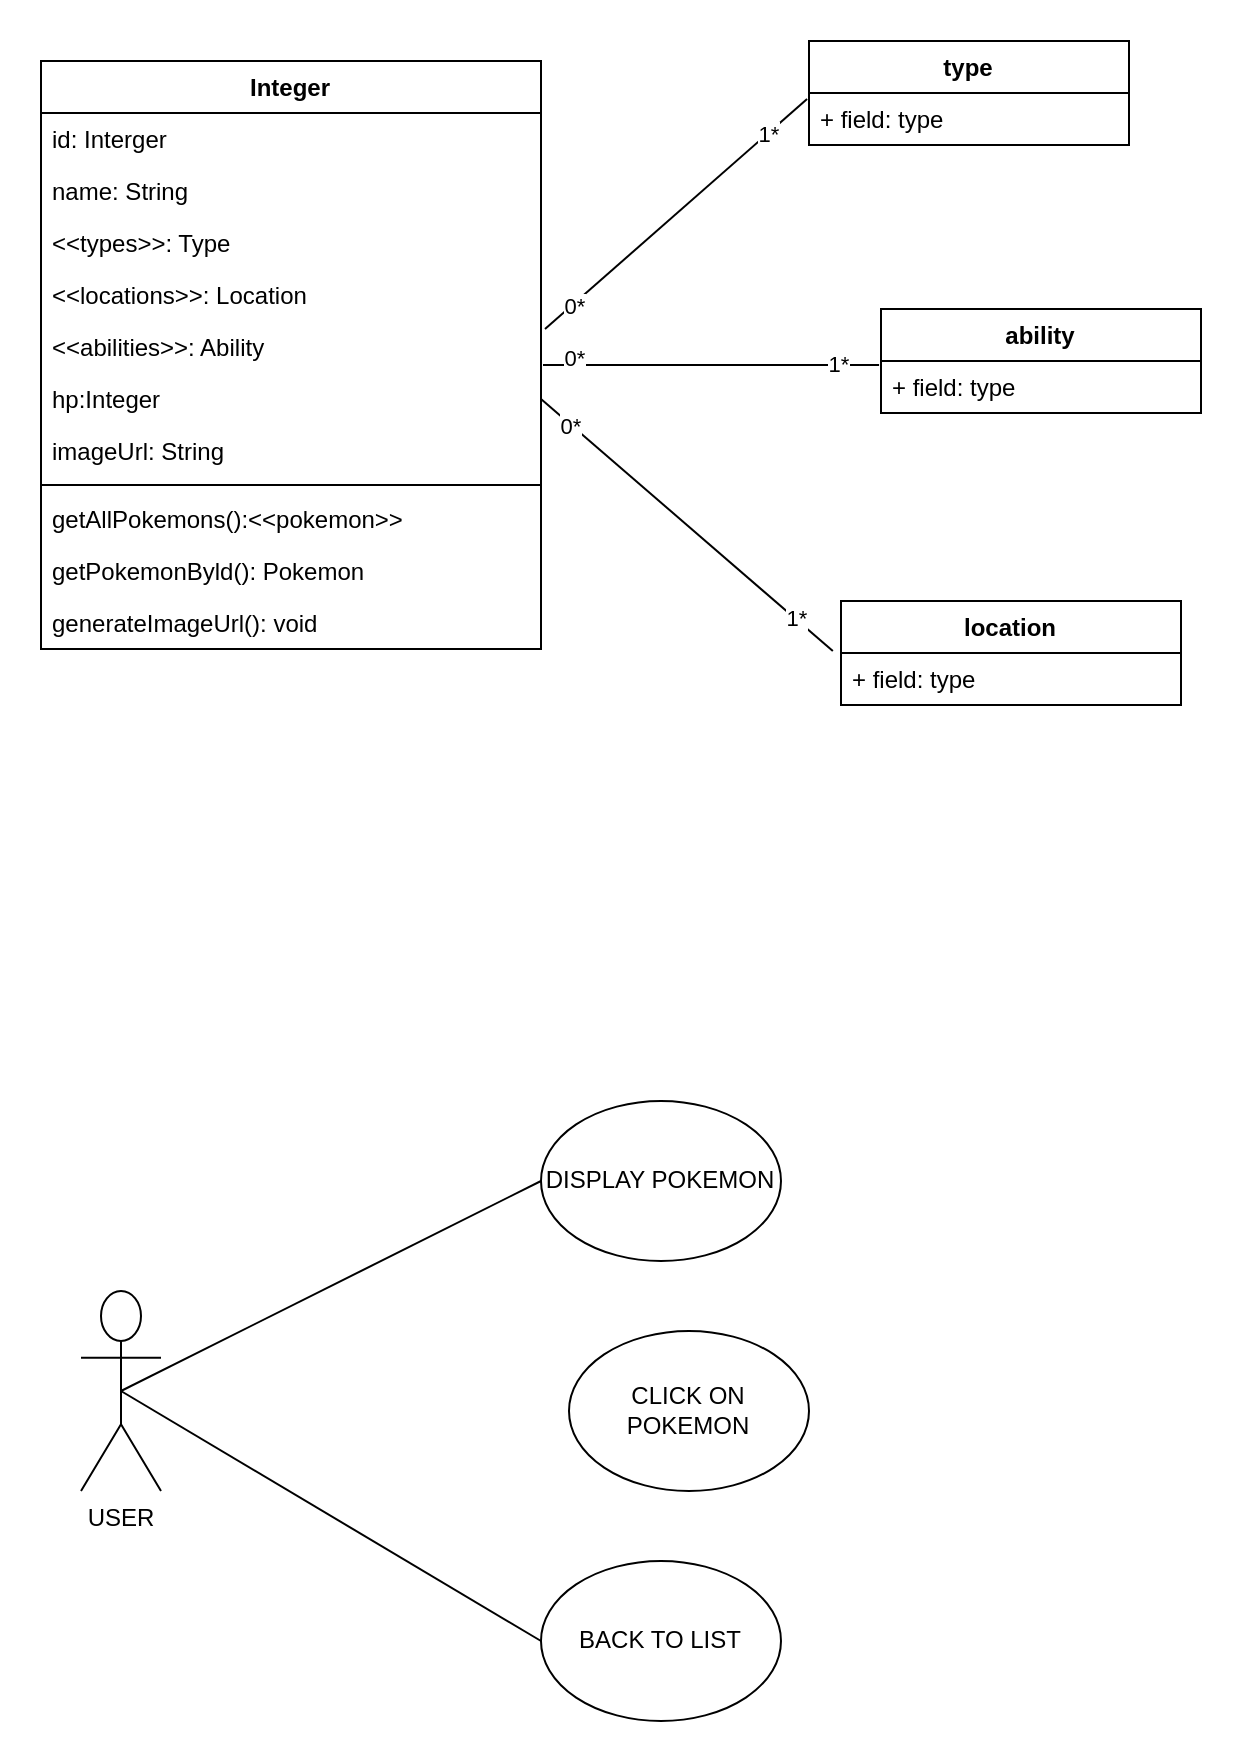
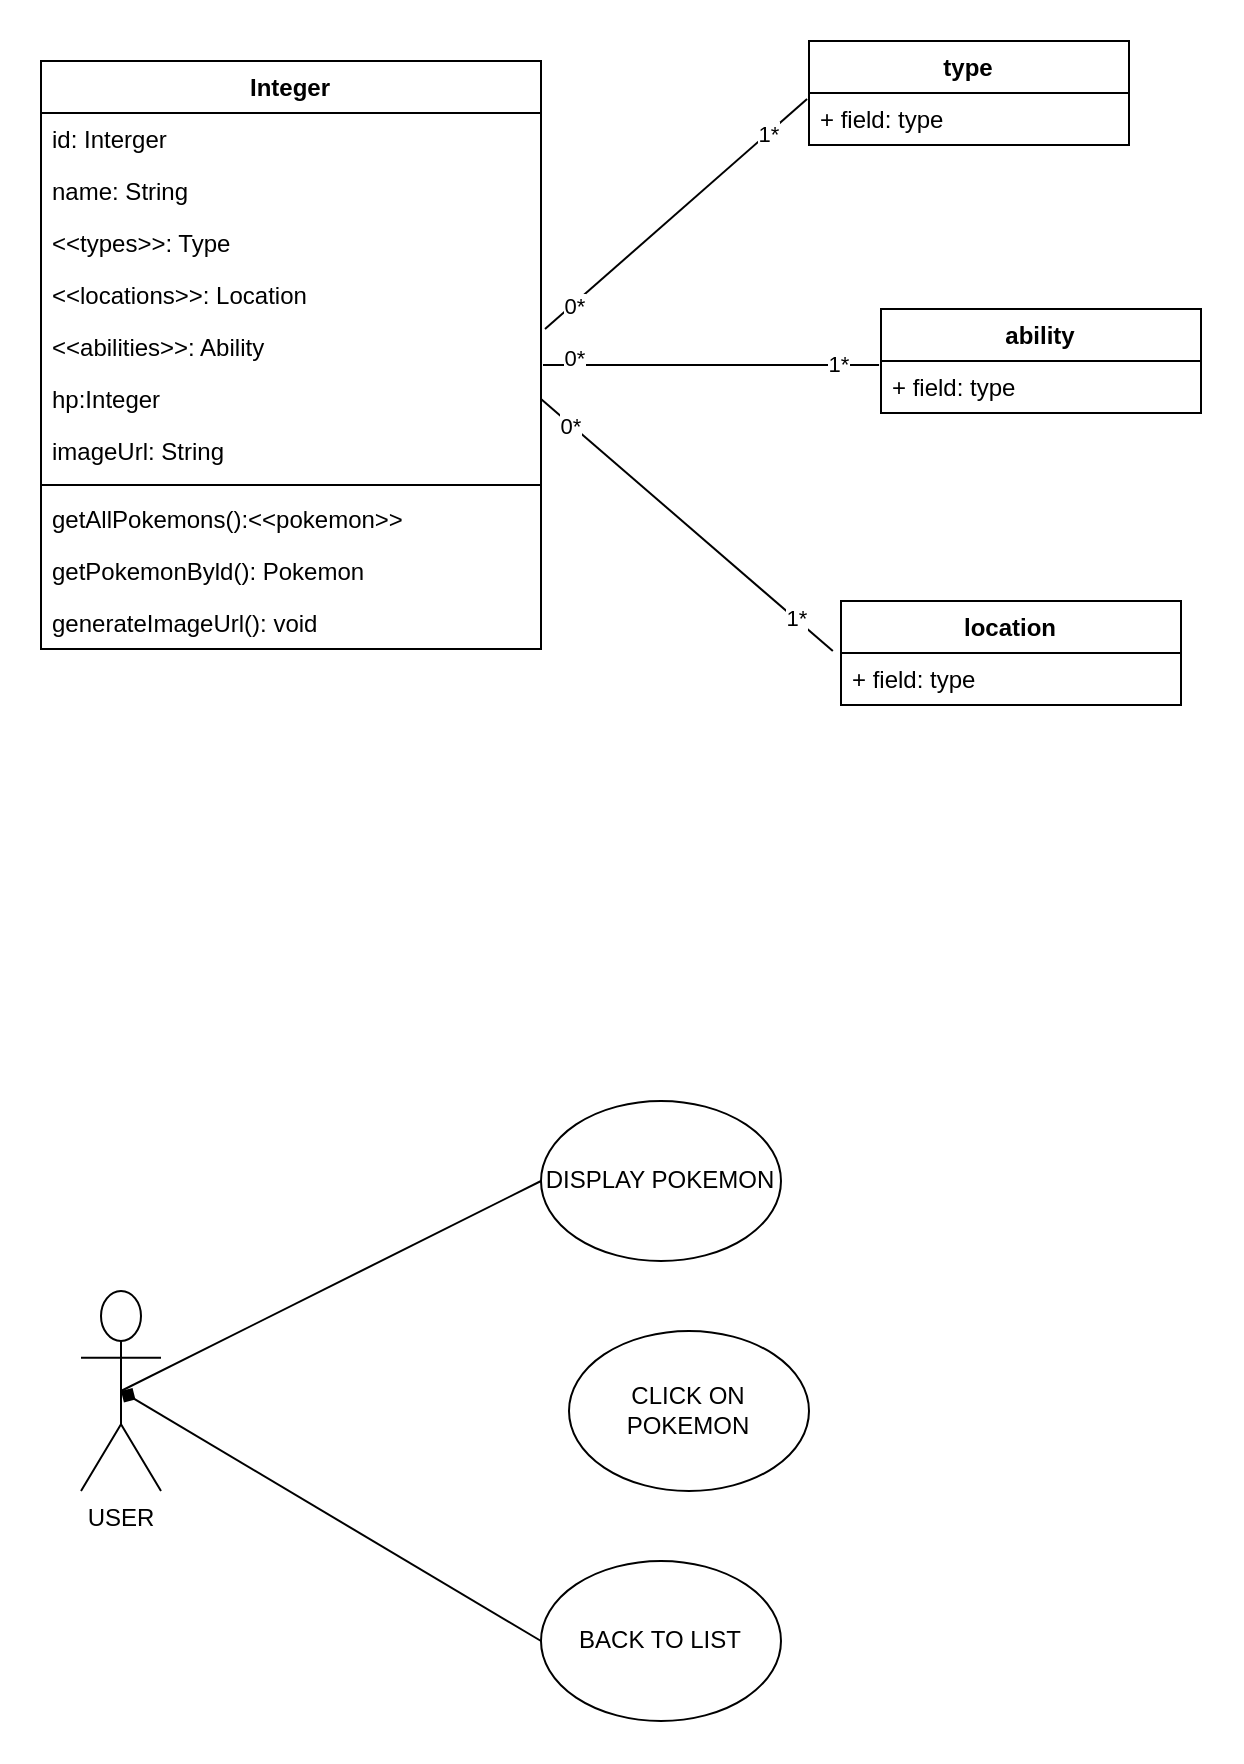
(129, 1396) -> (157, 1412)
